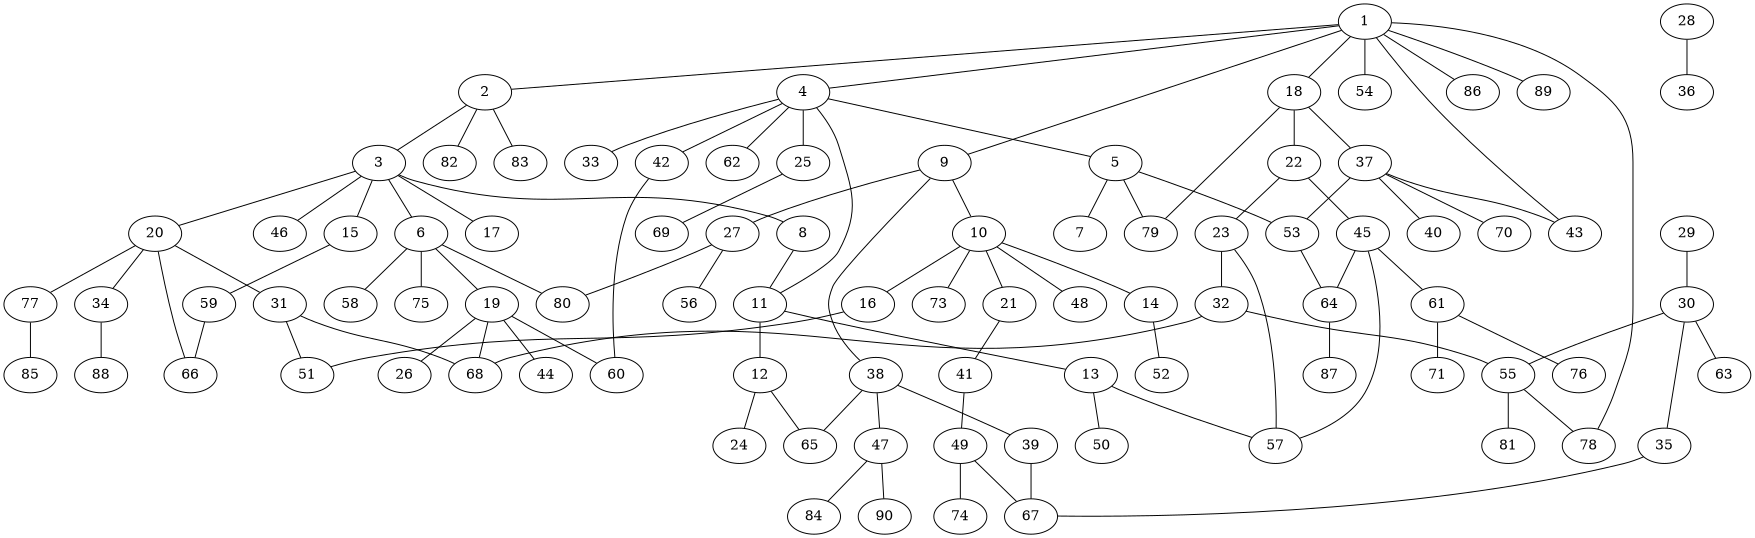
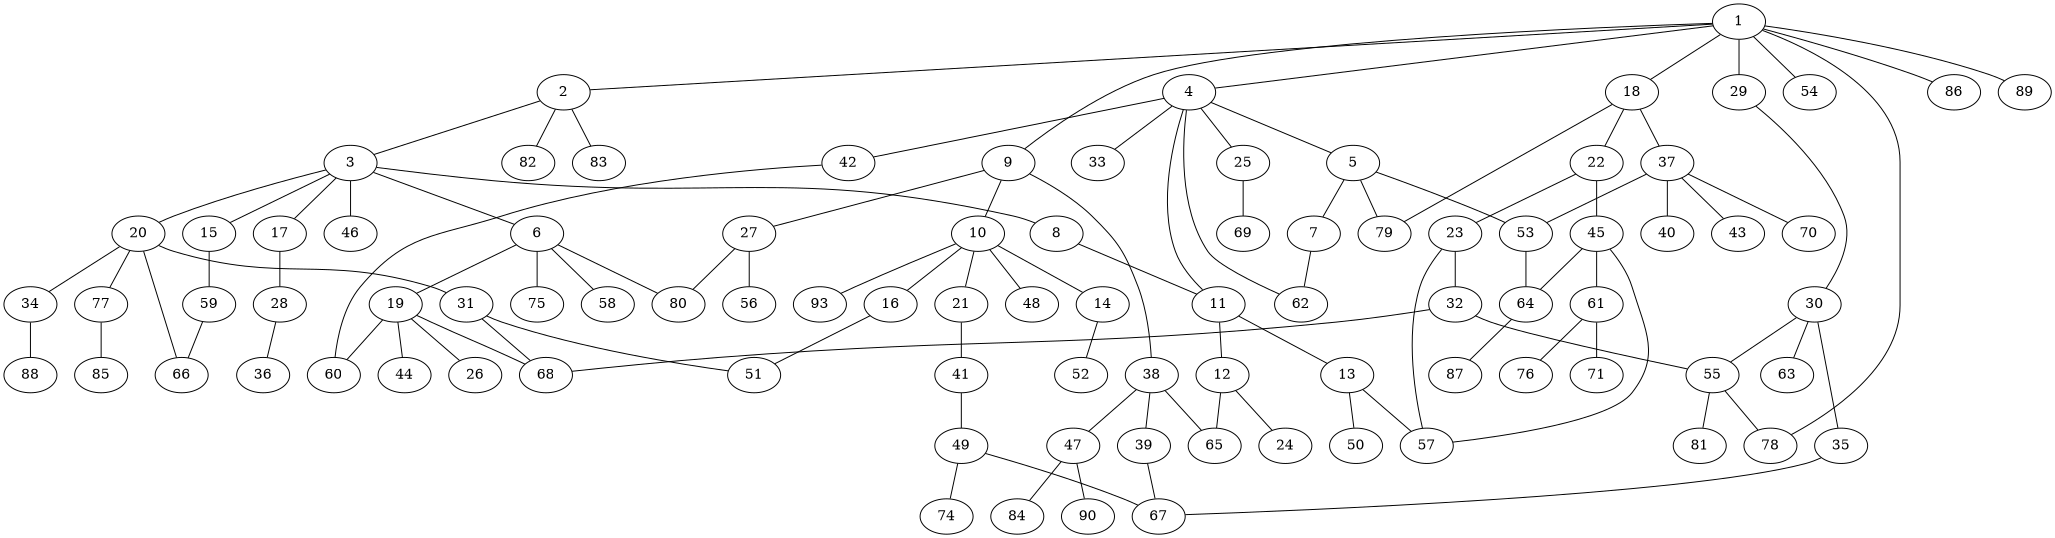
(1462, 134) -> (1739, 57)
none -> (1307, 269)
none -> (280, 274)
(939, 304) -> (820, 304)
